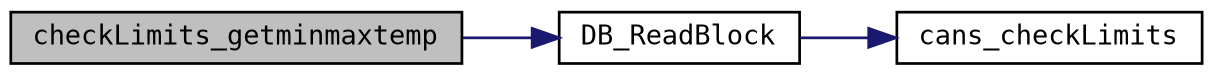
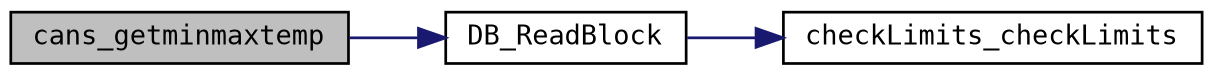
(236, 38) -> (180, 38)
(1049, 38) -> (993, 38)
